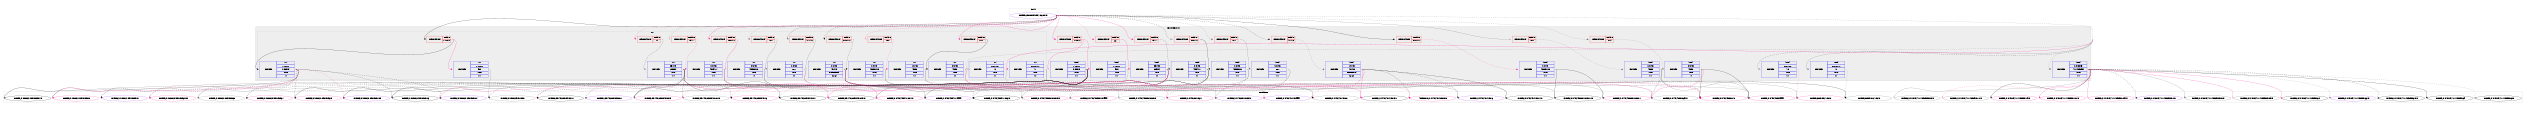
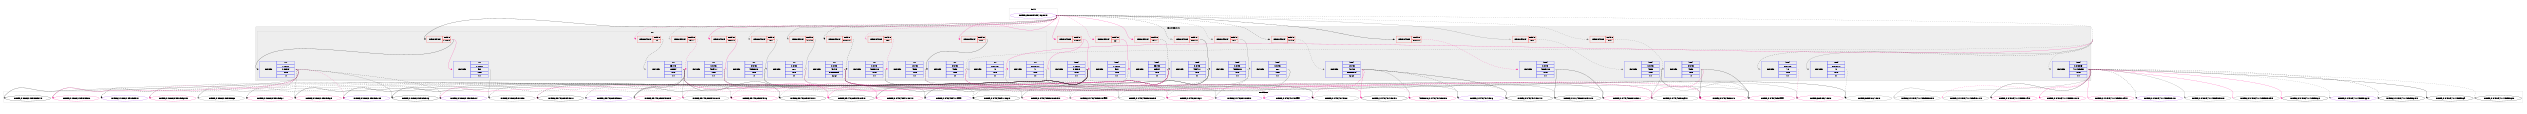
(1578, 98) -> (1578, 98)
